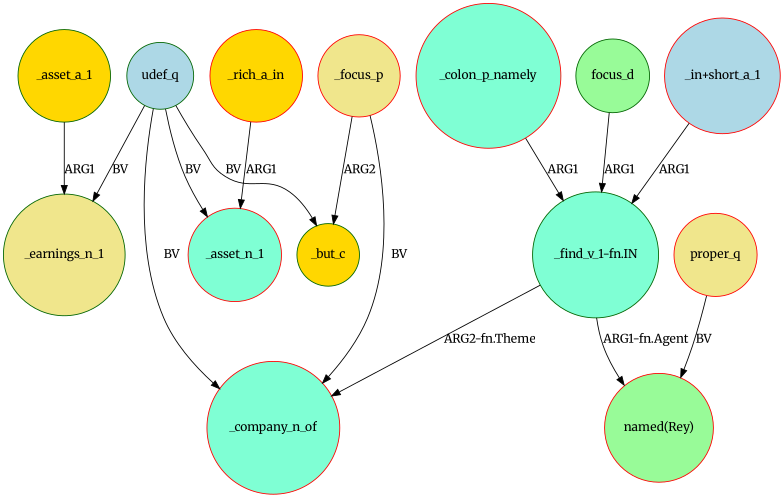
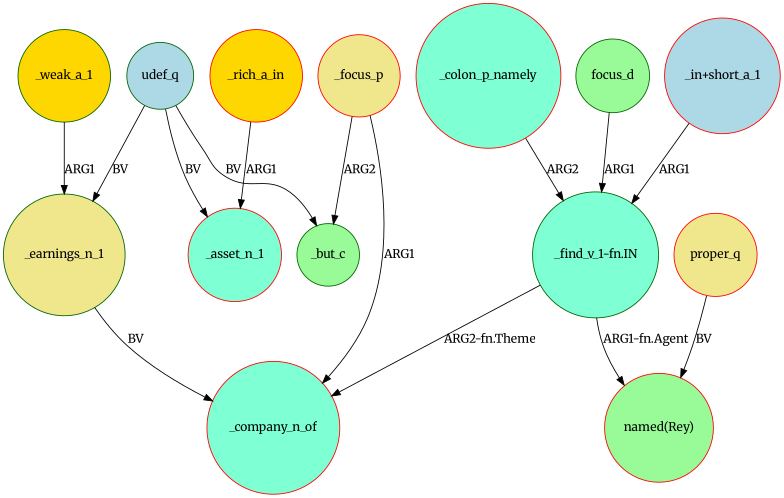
(64, 76) -> (64, 76)
(563, 170) -> (563, 170)
(148, 255) -> (144, 359)
(328, 255) -> (328, 255)
(399, 255) -> (399, 255)
